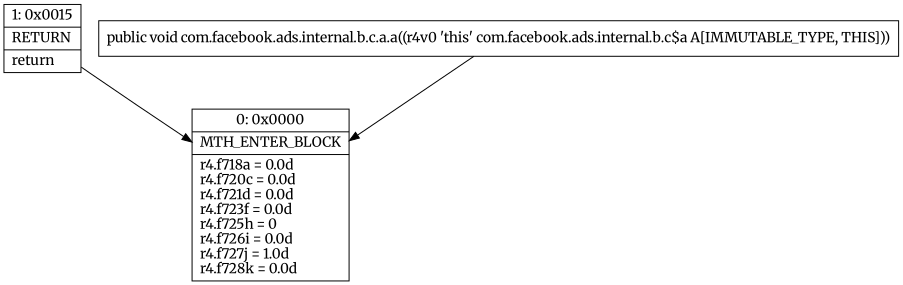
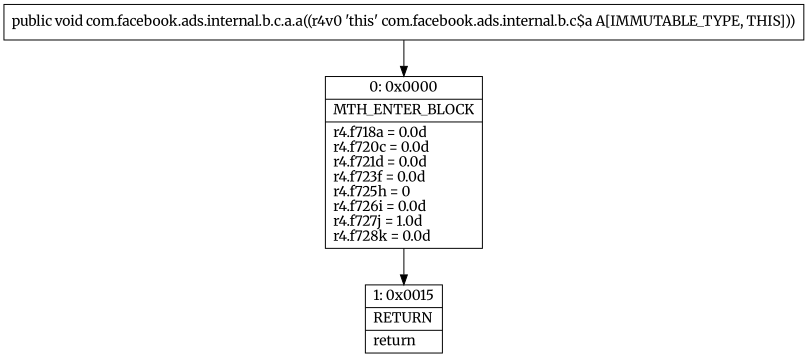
(132, 102) -> (404, 262)
